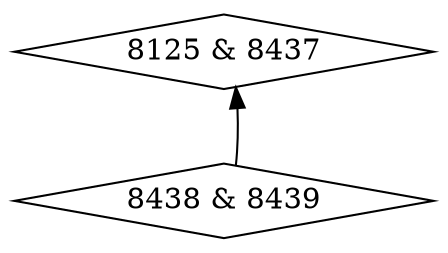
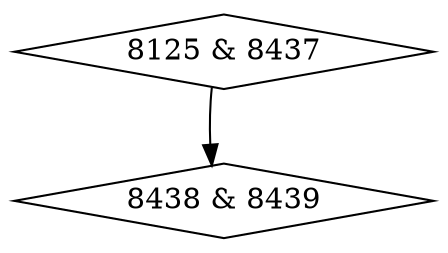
(238, 137) -> (210, 116)
